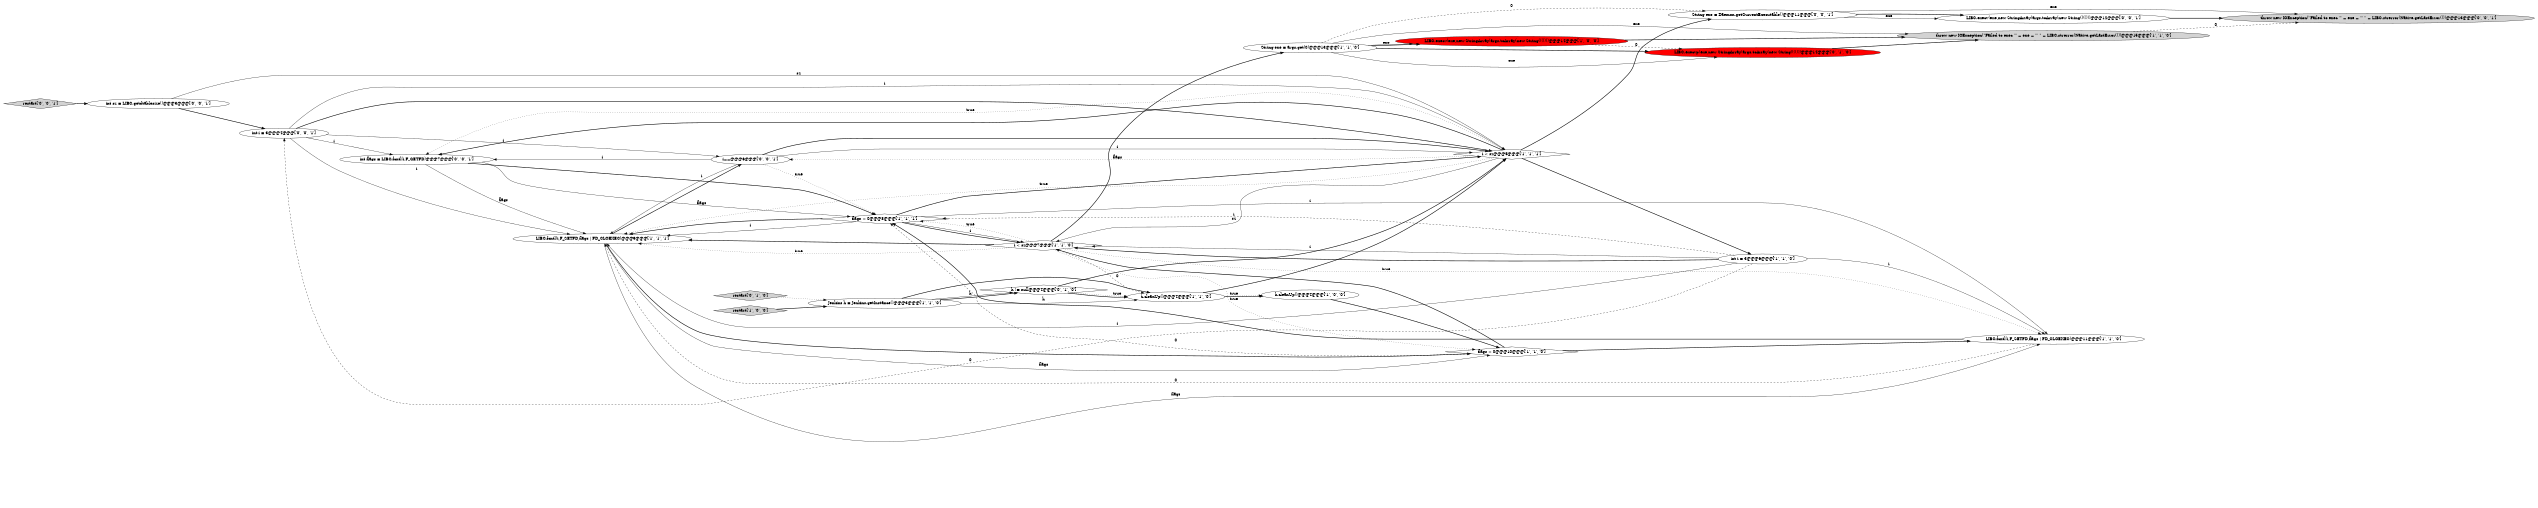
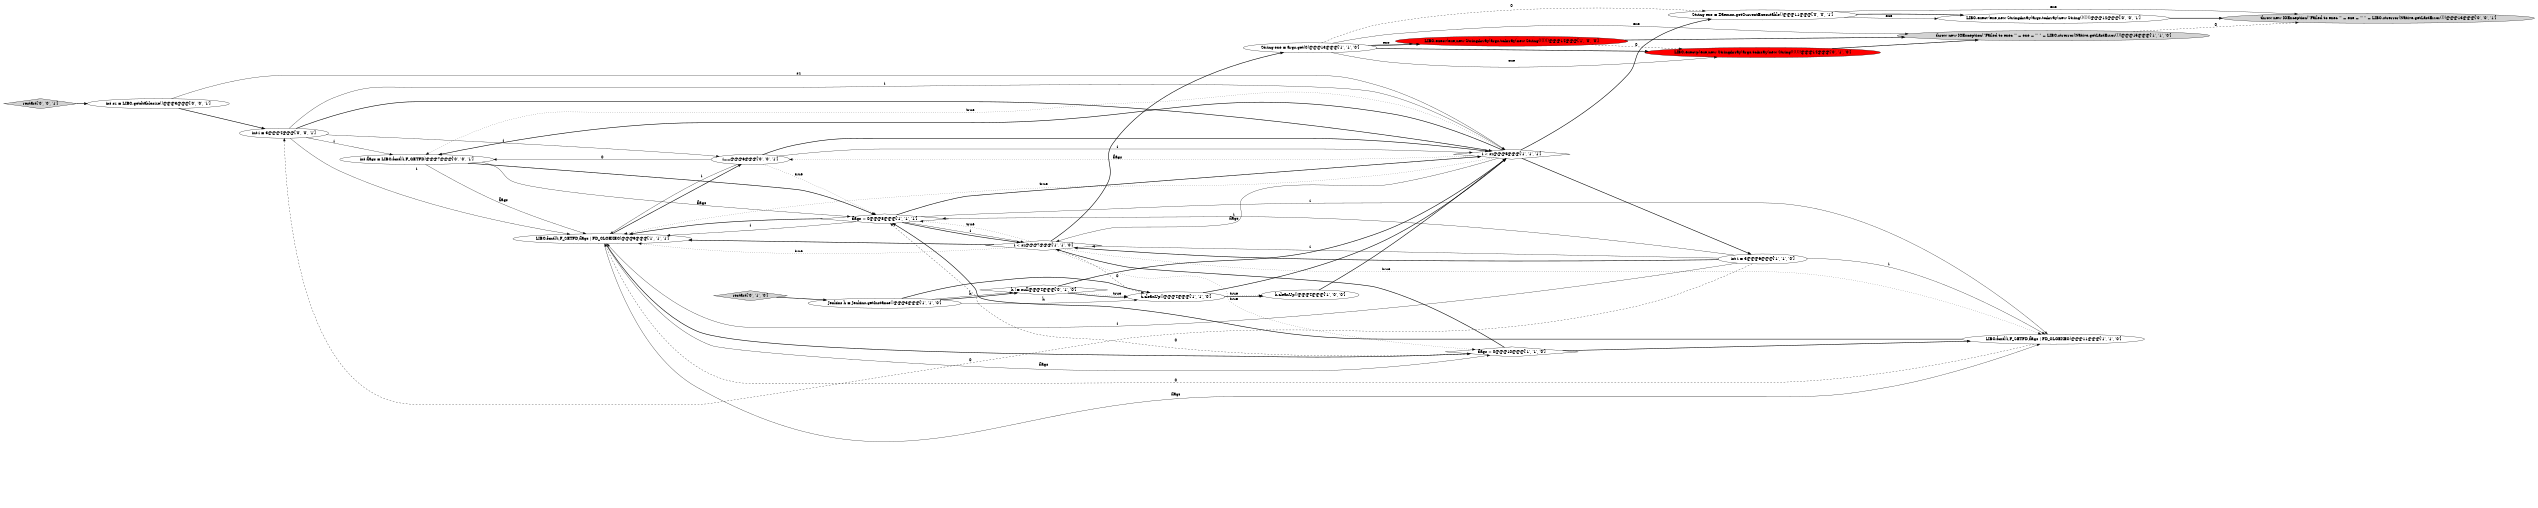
(602, 157) -> (602, 157)
(1234, 219) -> (1234, 219)
(1341, 219) -> (1341, 219)
(800, 299) -> (800, 299)
(750, 311) -> none
(1414, 321) -> (1414, 229)
